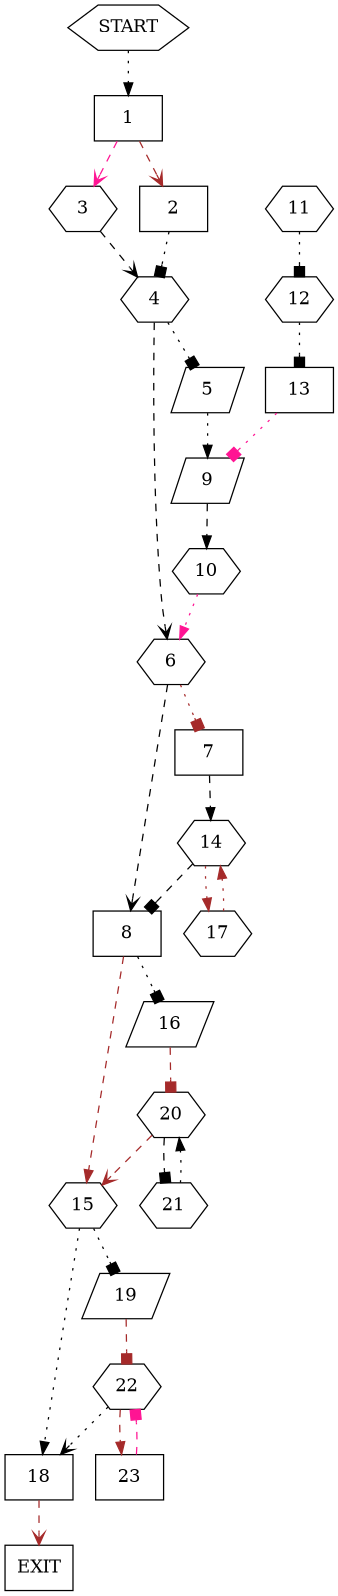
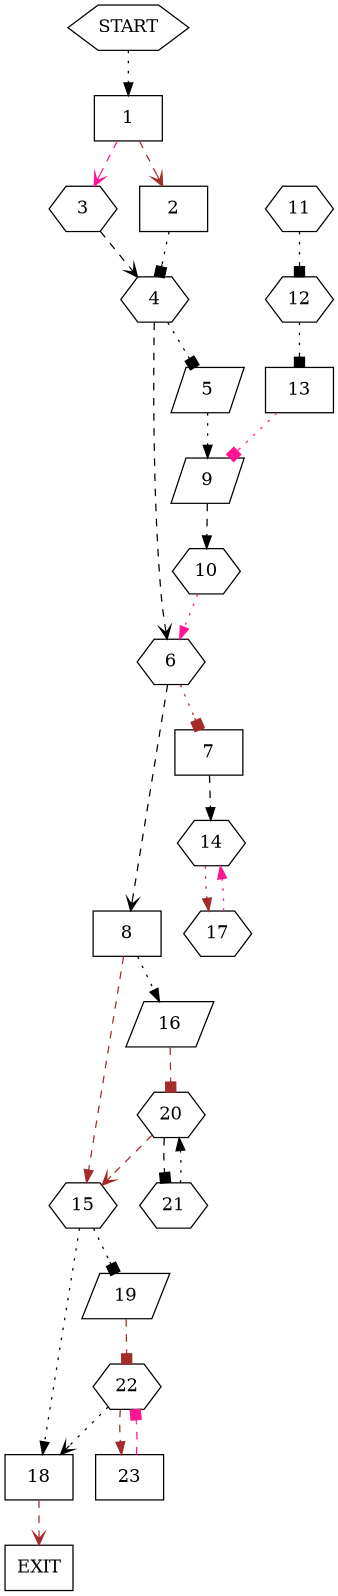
(175, 883) -> none
(223, 895) -> (223, 895)
(146, 973) -> (146, 973)
